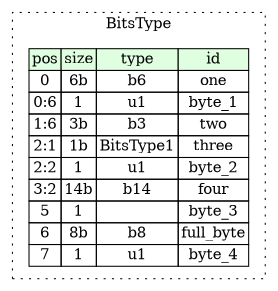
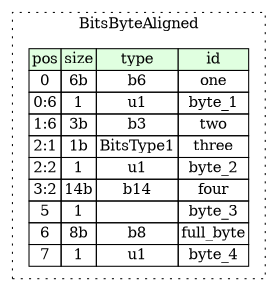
(139, 24) -> (139, 24)
